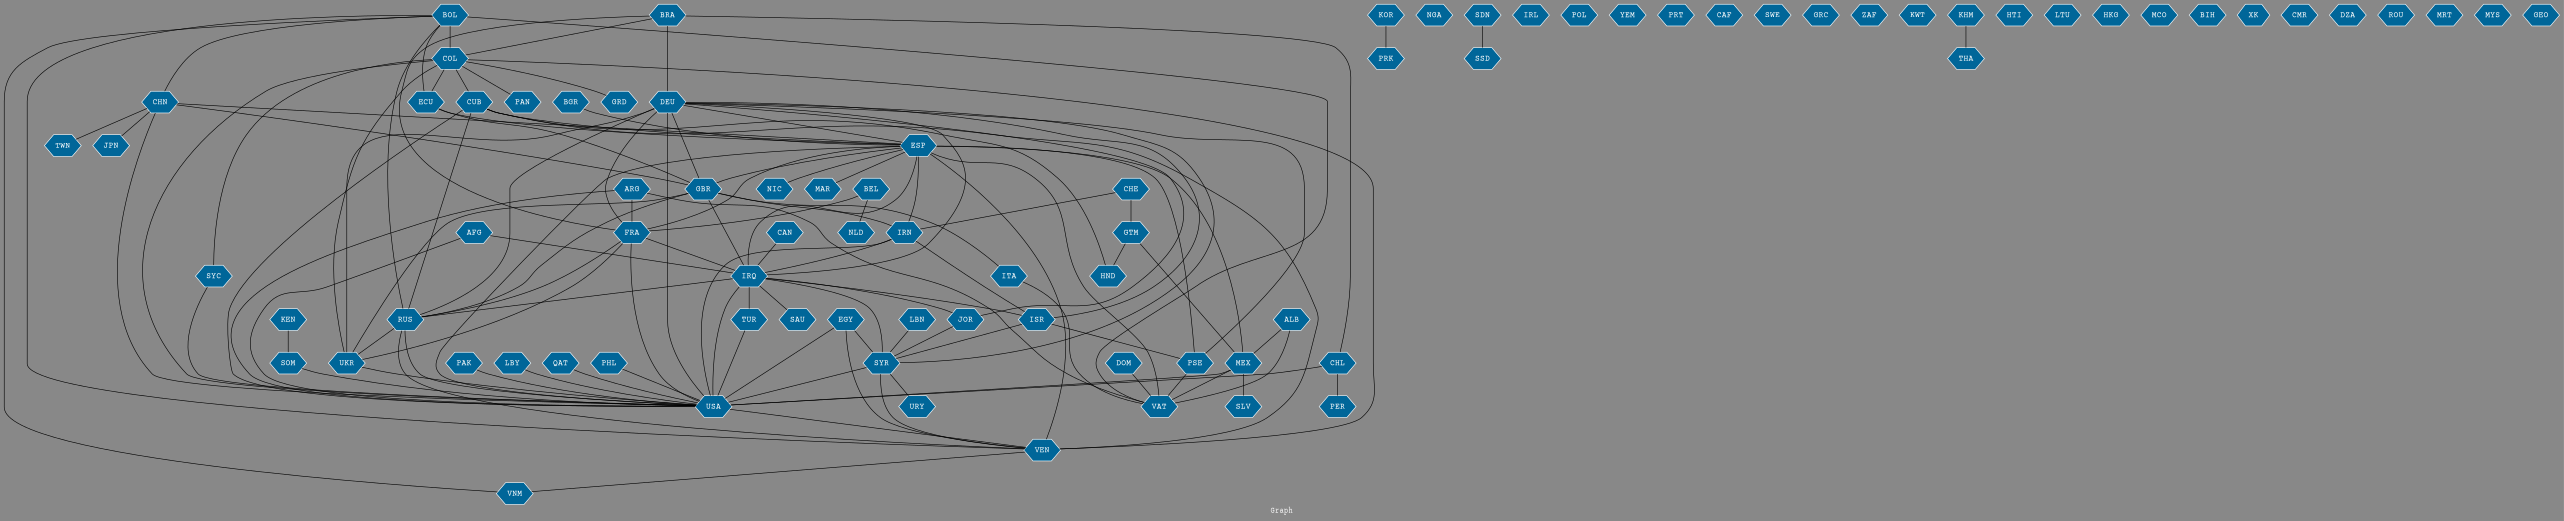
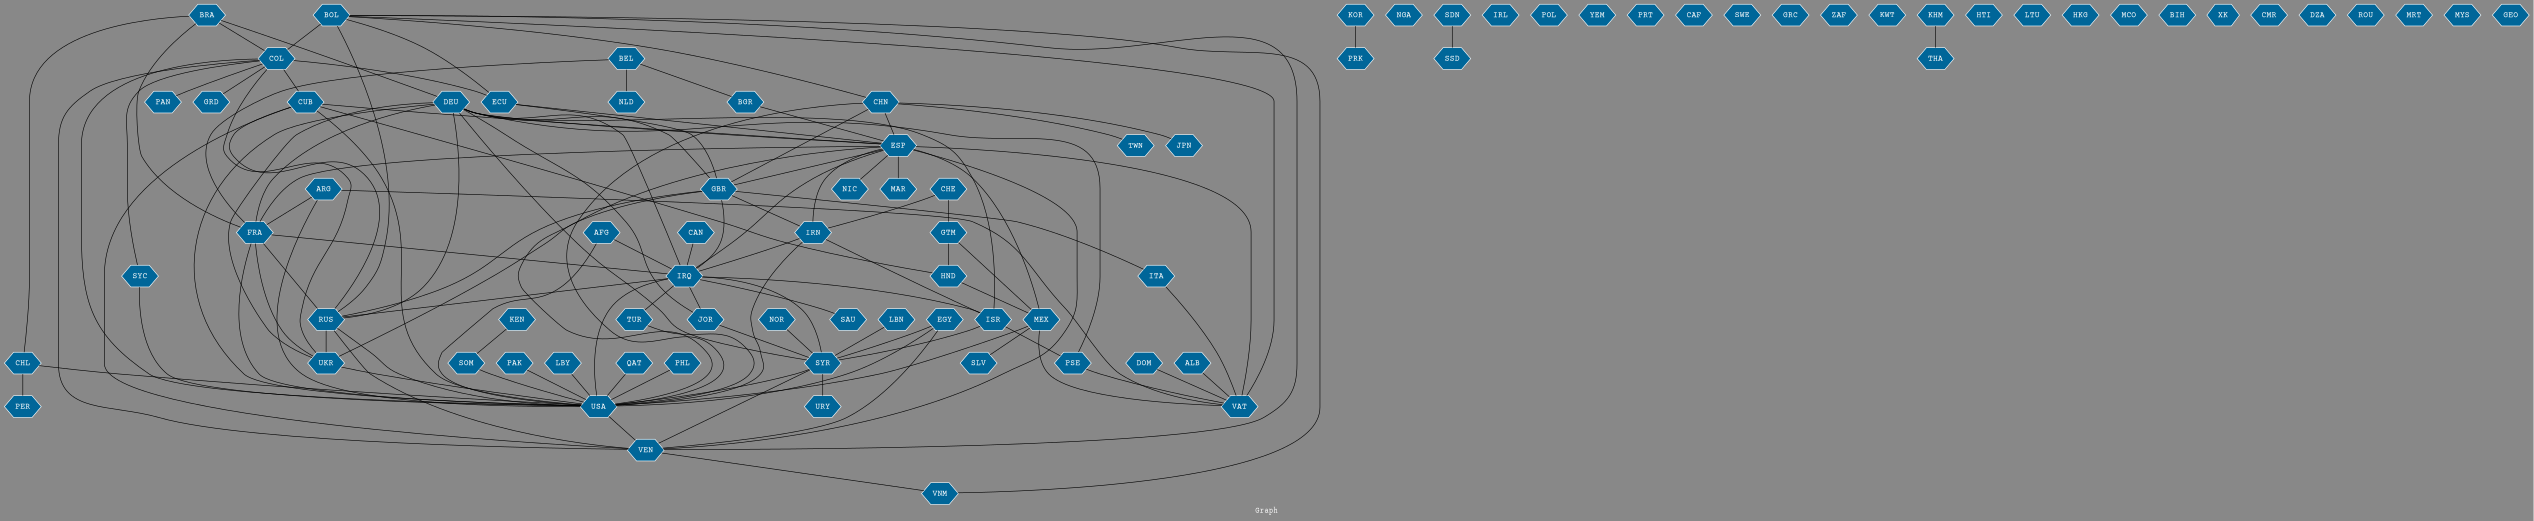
none -> (686, 80)
(1145, 172) -> none
none -> (777, 320)
(1267, 341) -> (998, 299)
